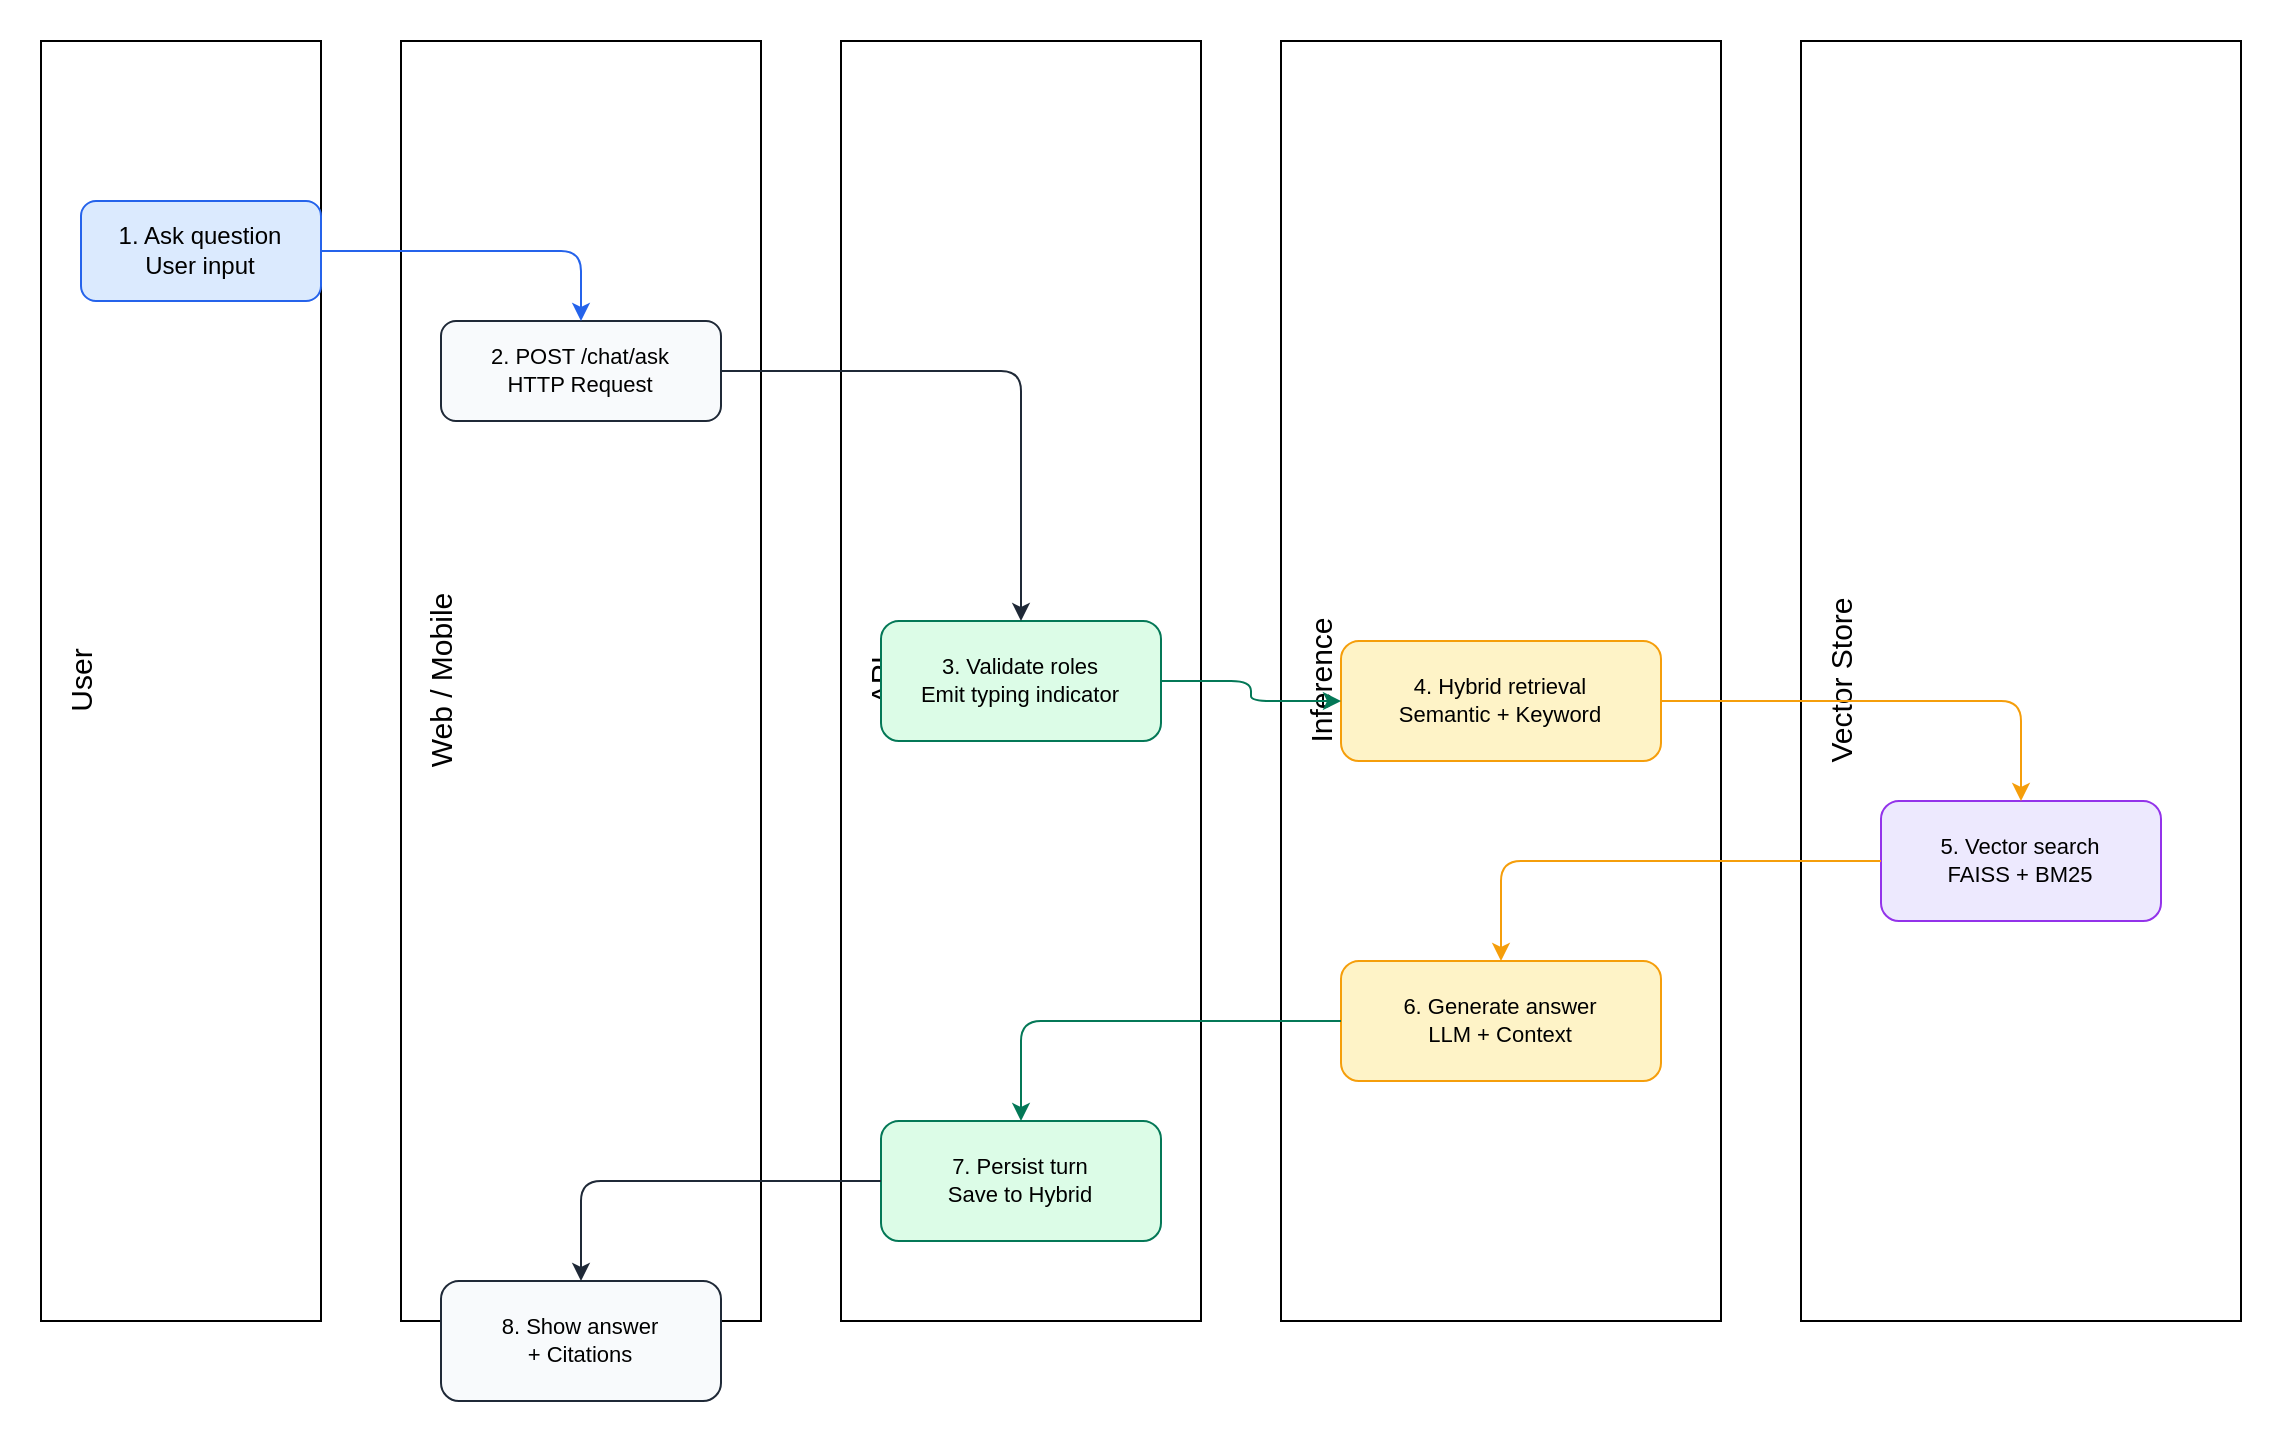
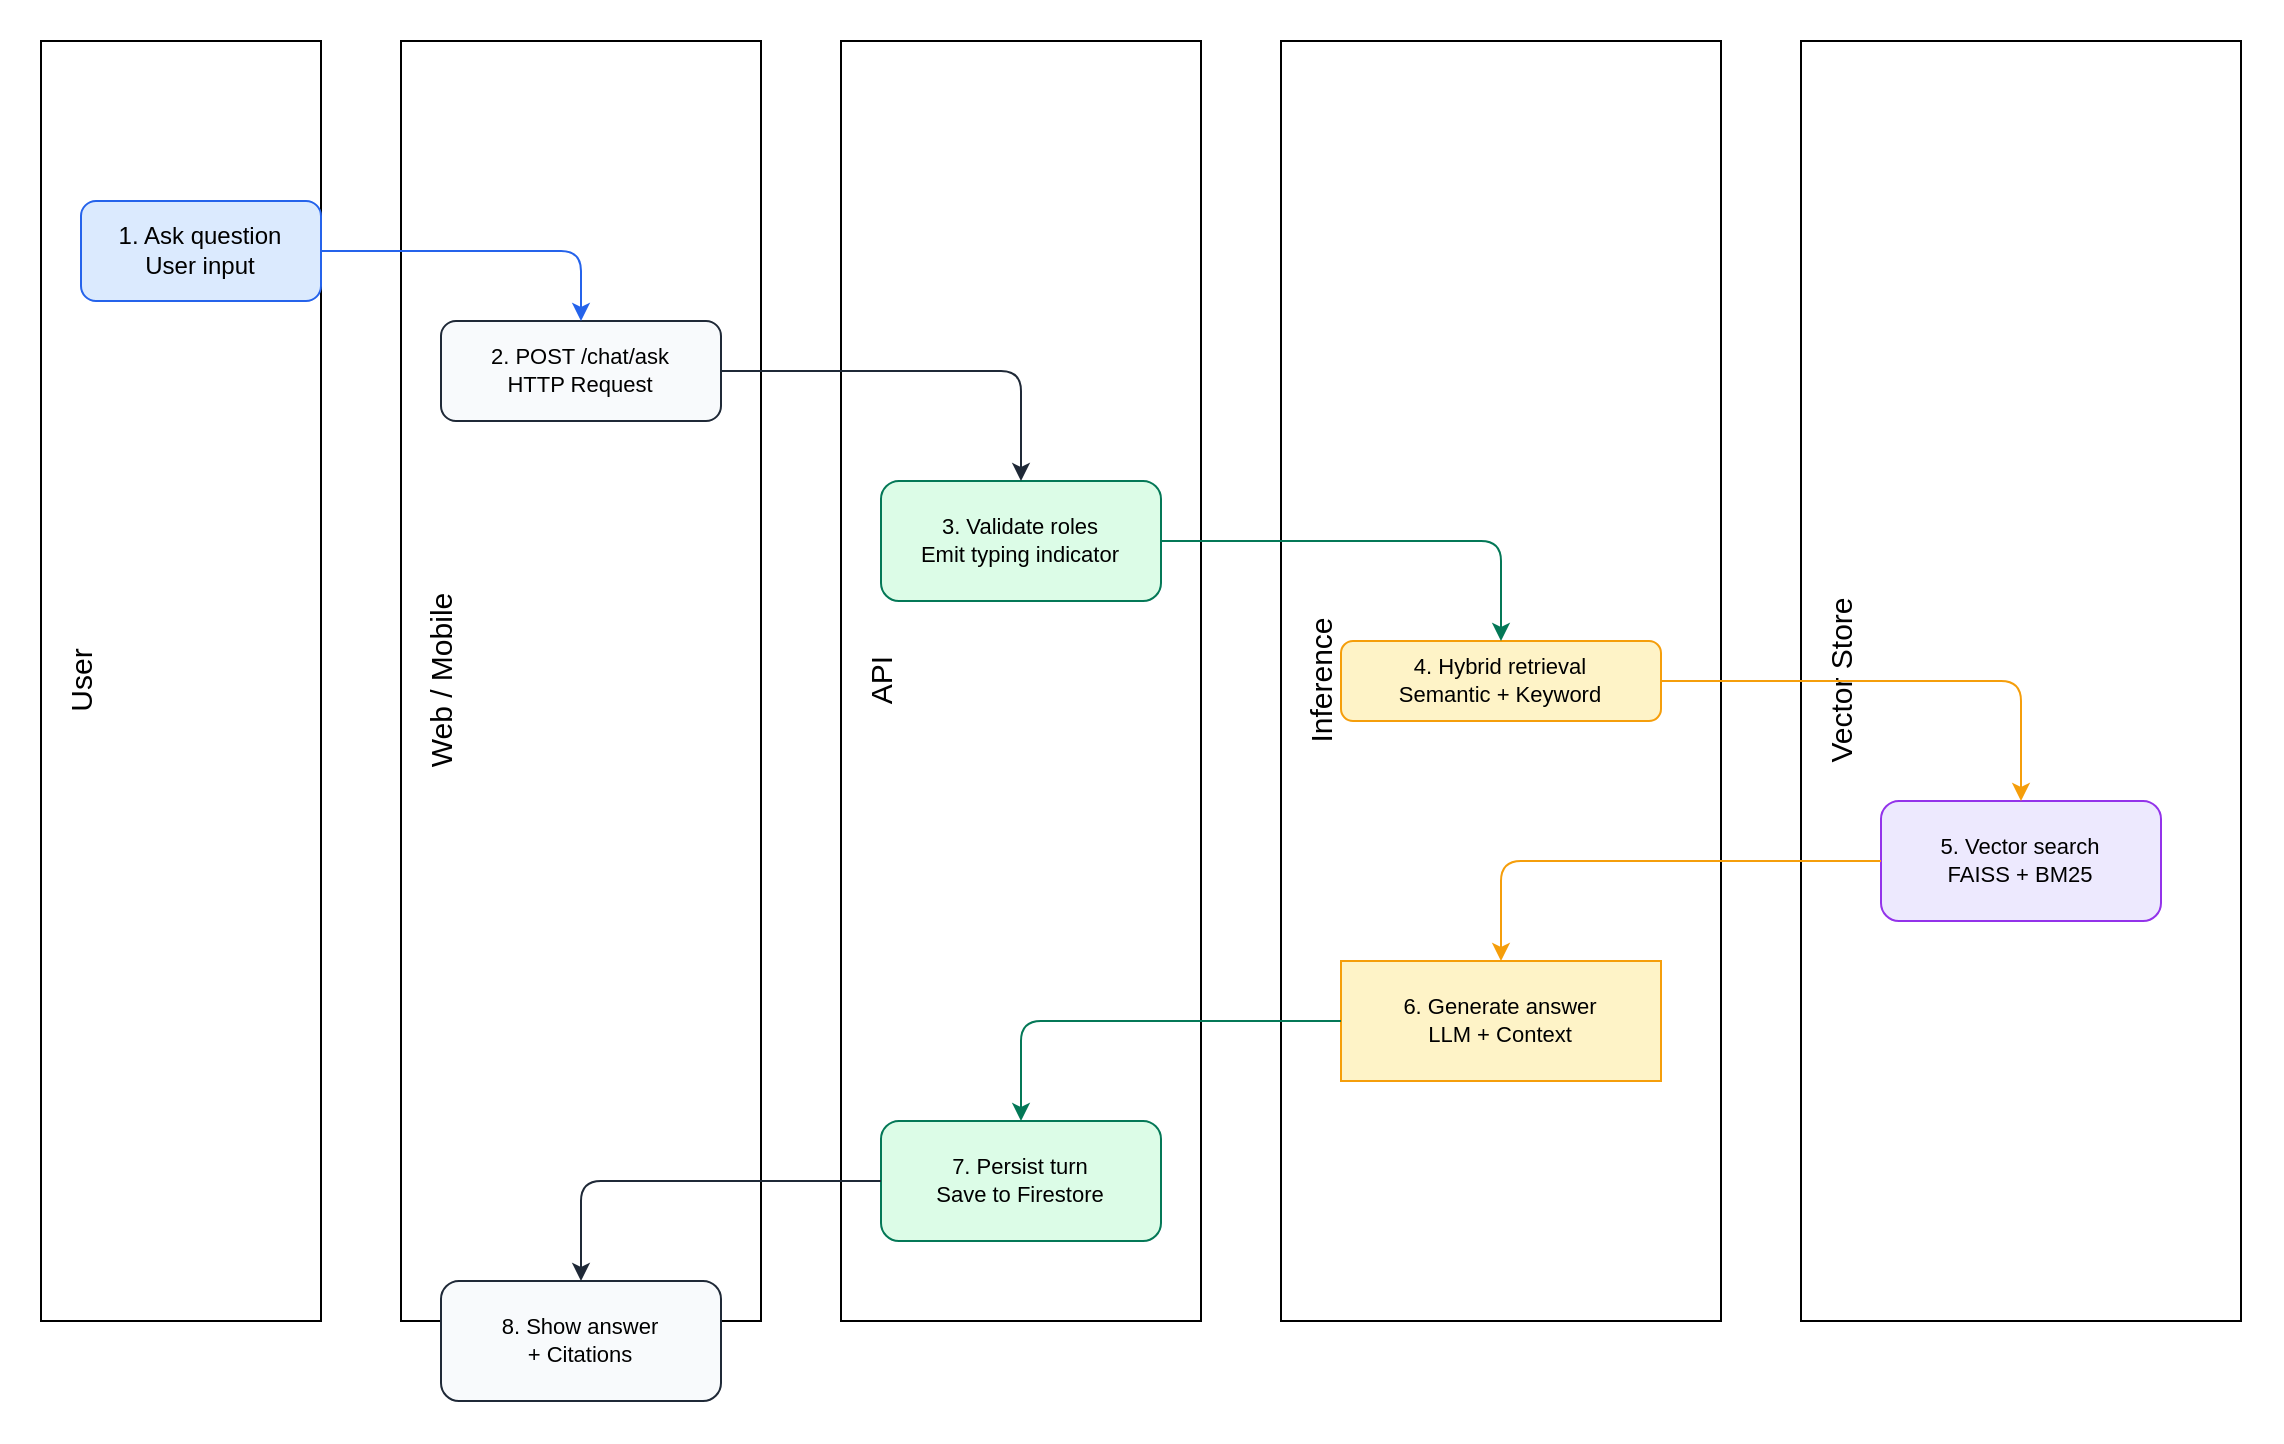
(1021, 681) -> (1021, 541)
(1501, 701) -> (1501, 681)
(1501, 1021) -> (1501, 1021)
(1021, 1181) -> (1021, 1181)
